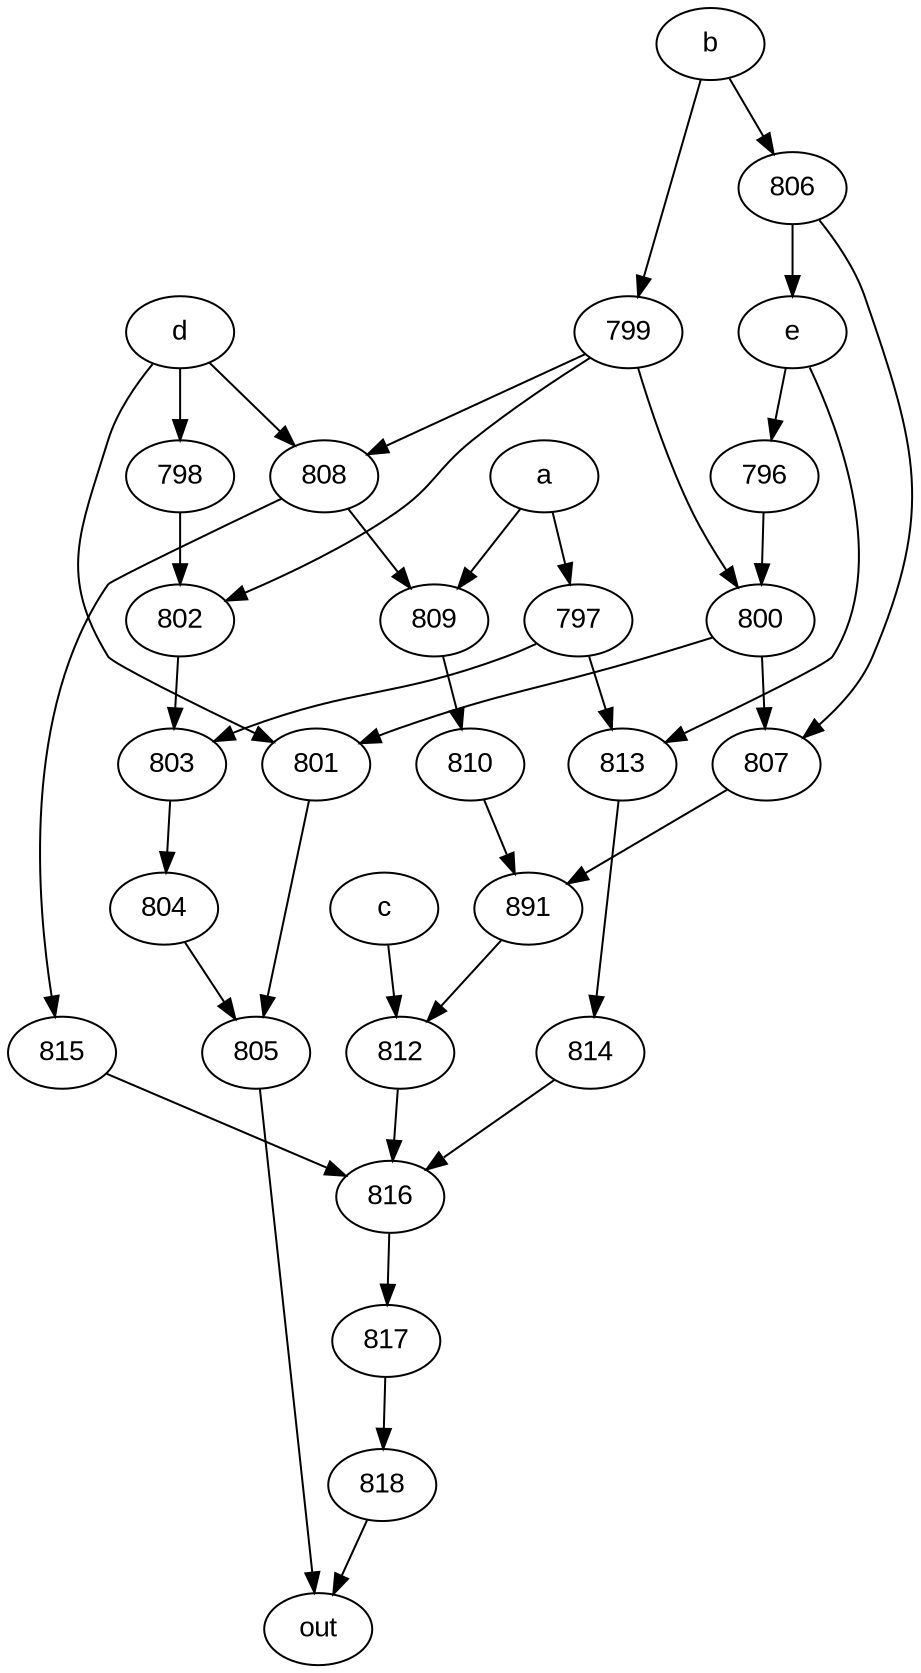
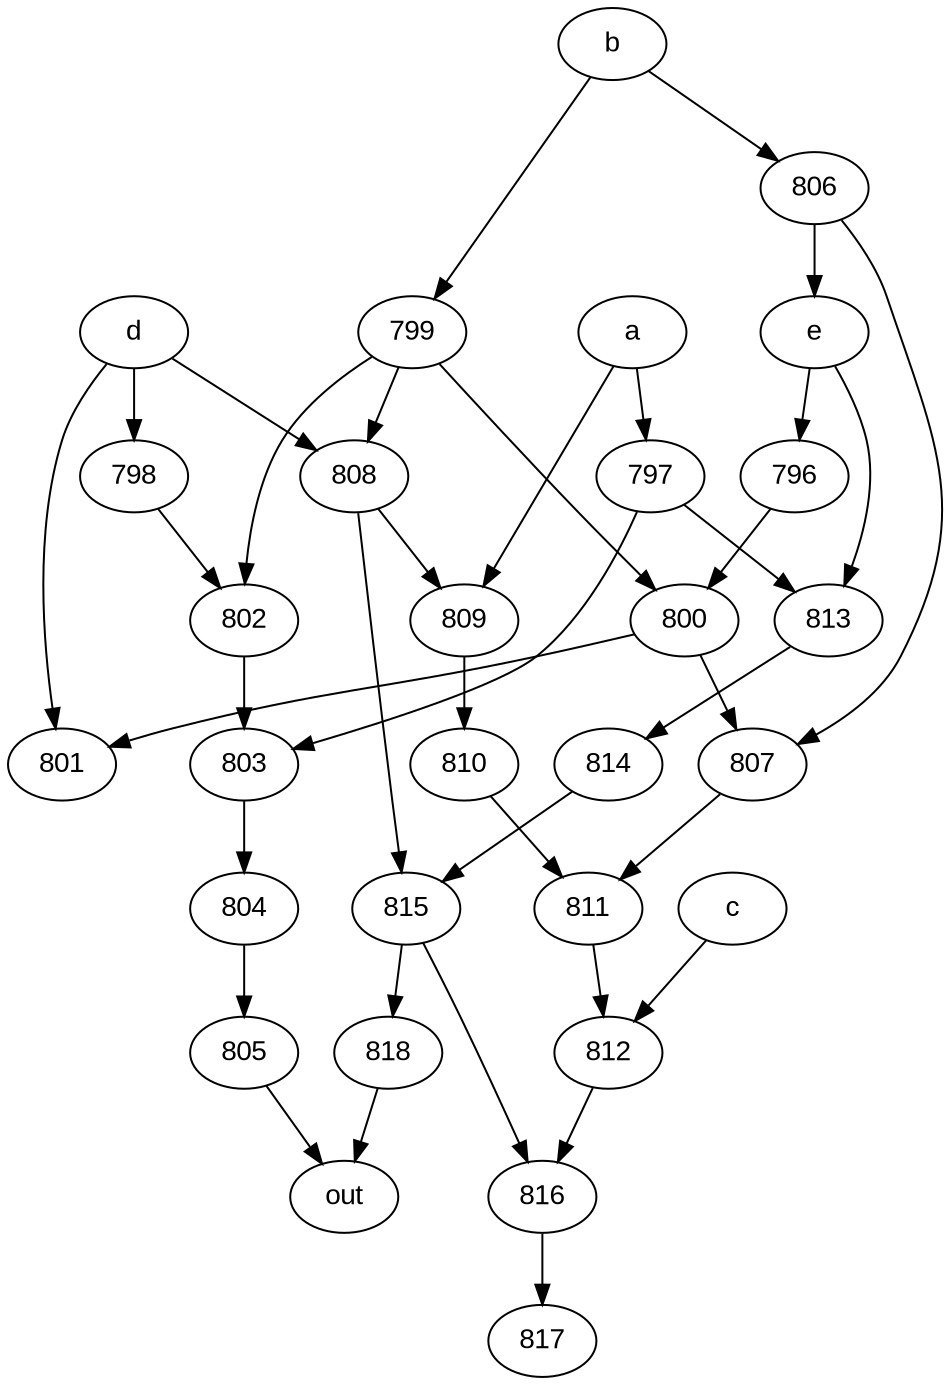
(288, 898) -> none
(528, 909) -> (588, 909)
(499, 1119) -> (507, 837)
(385, 1403) -> (399, 970)
